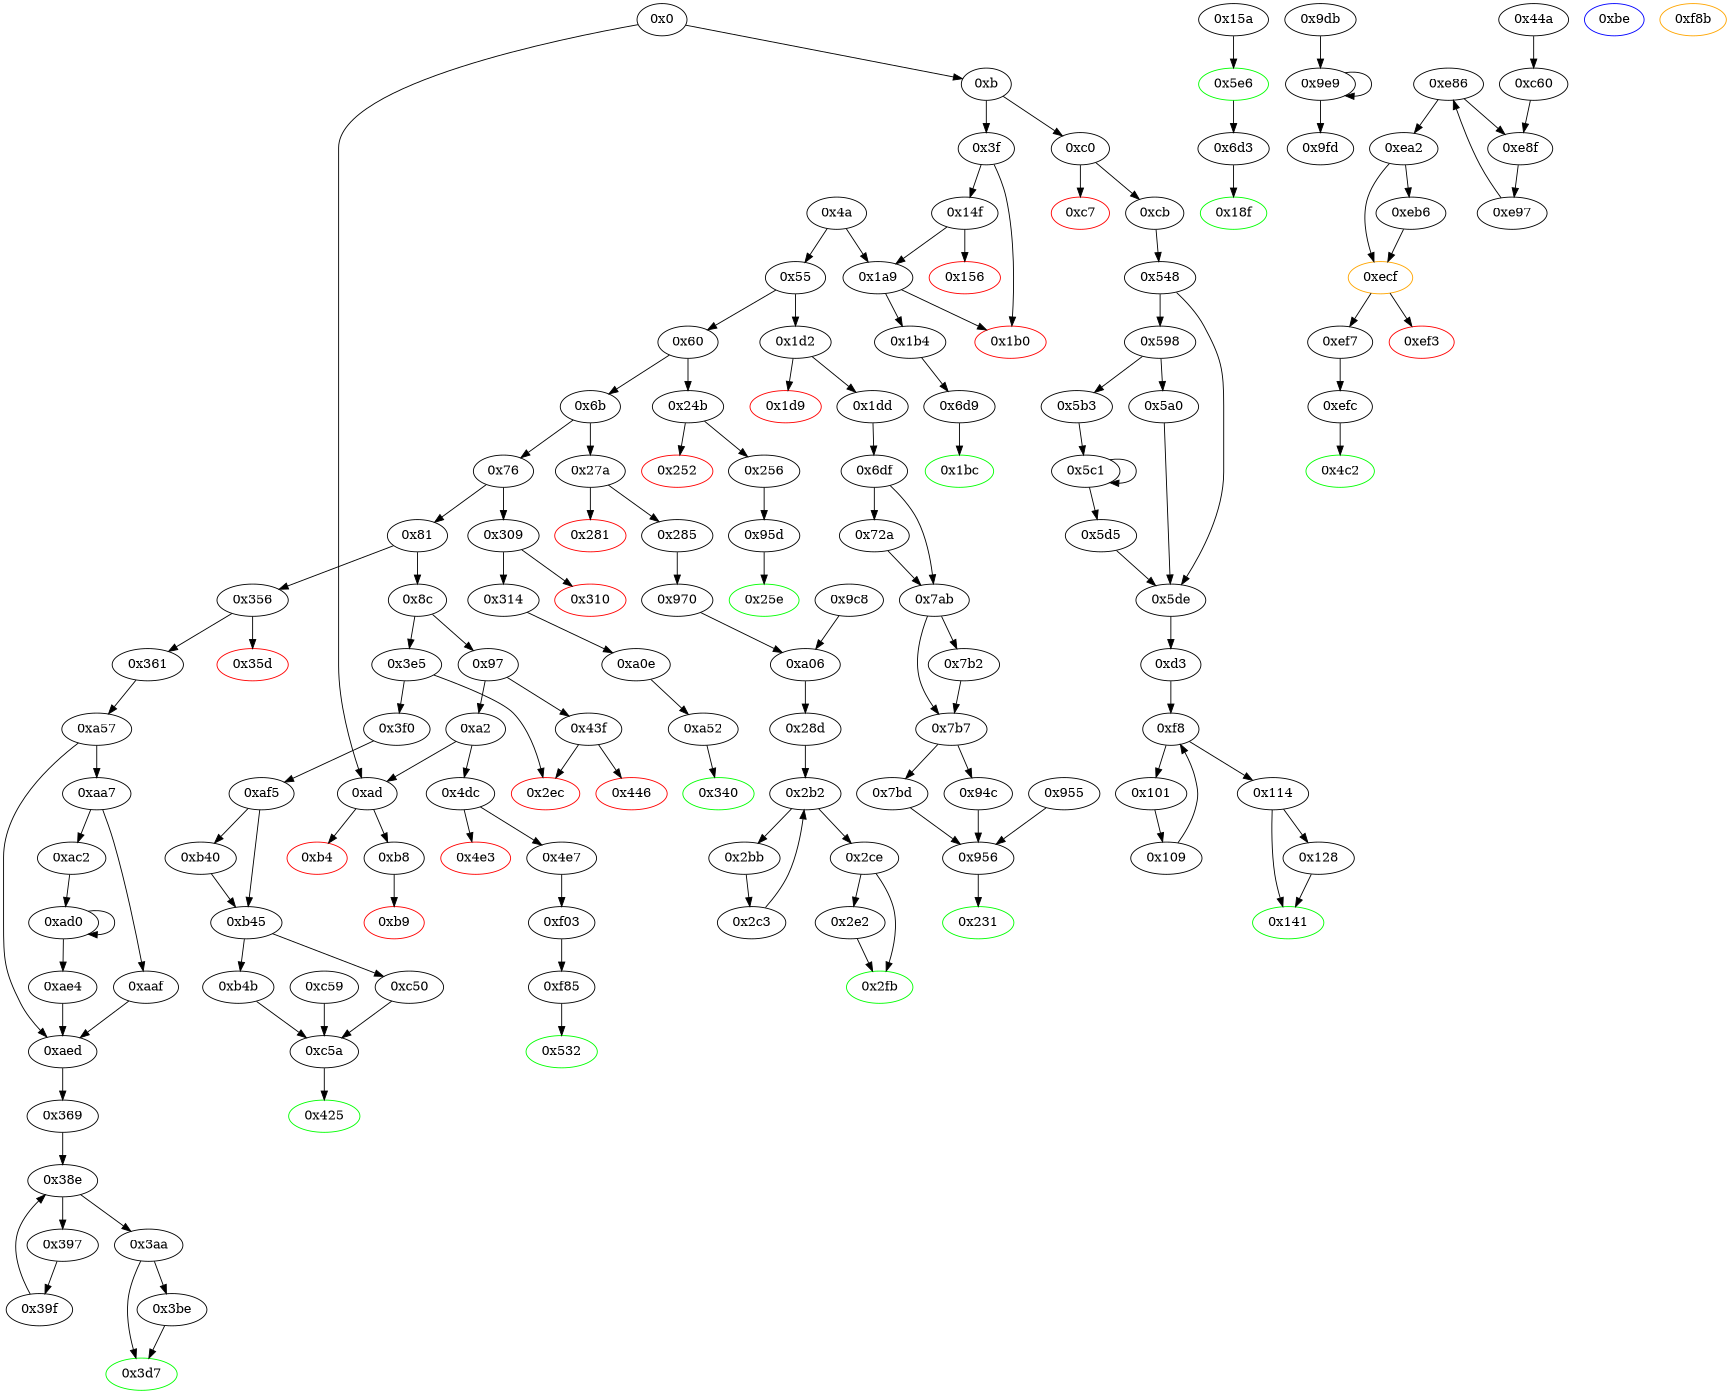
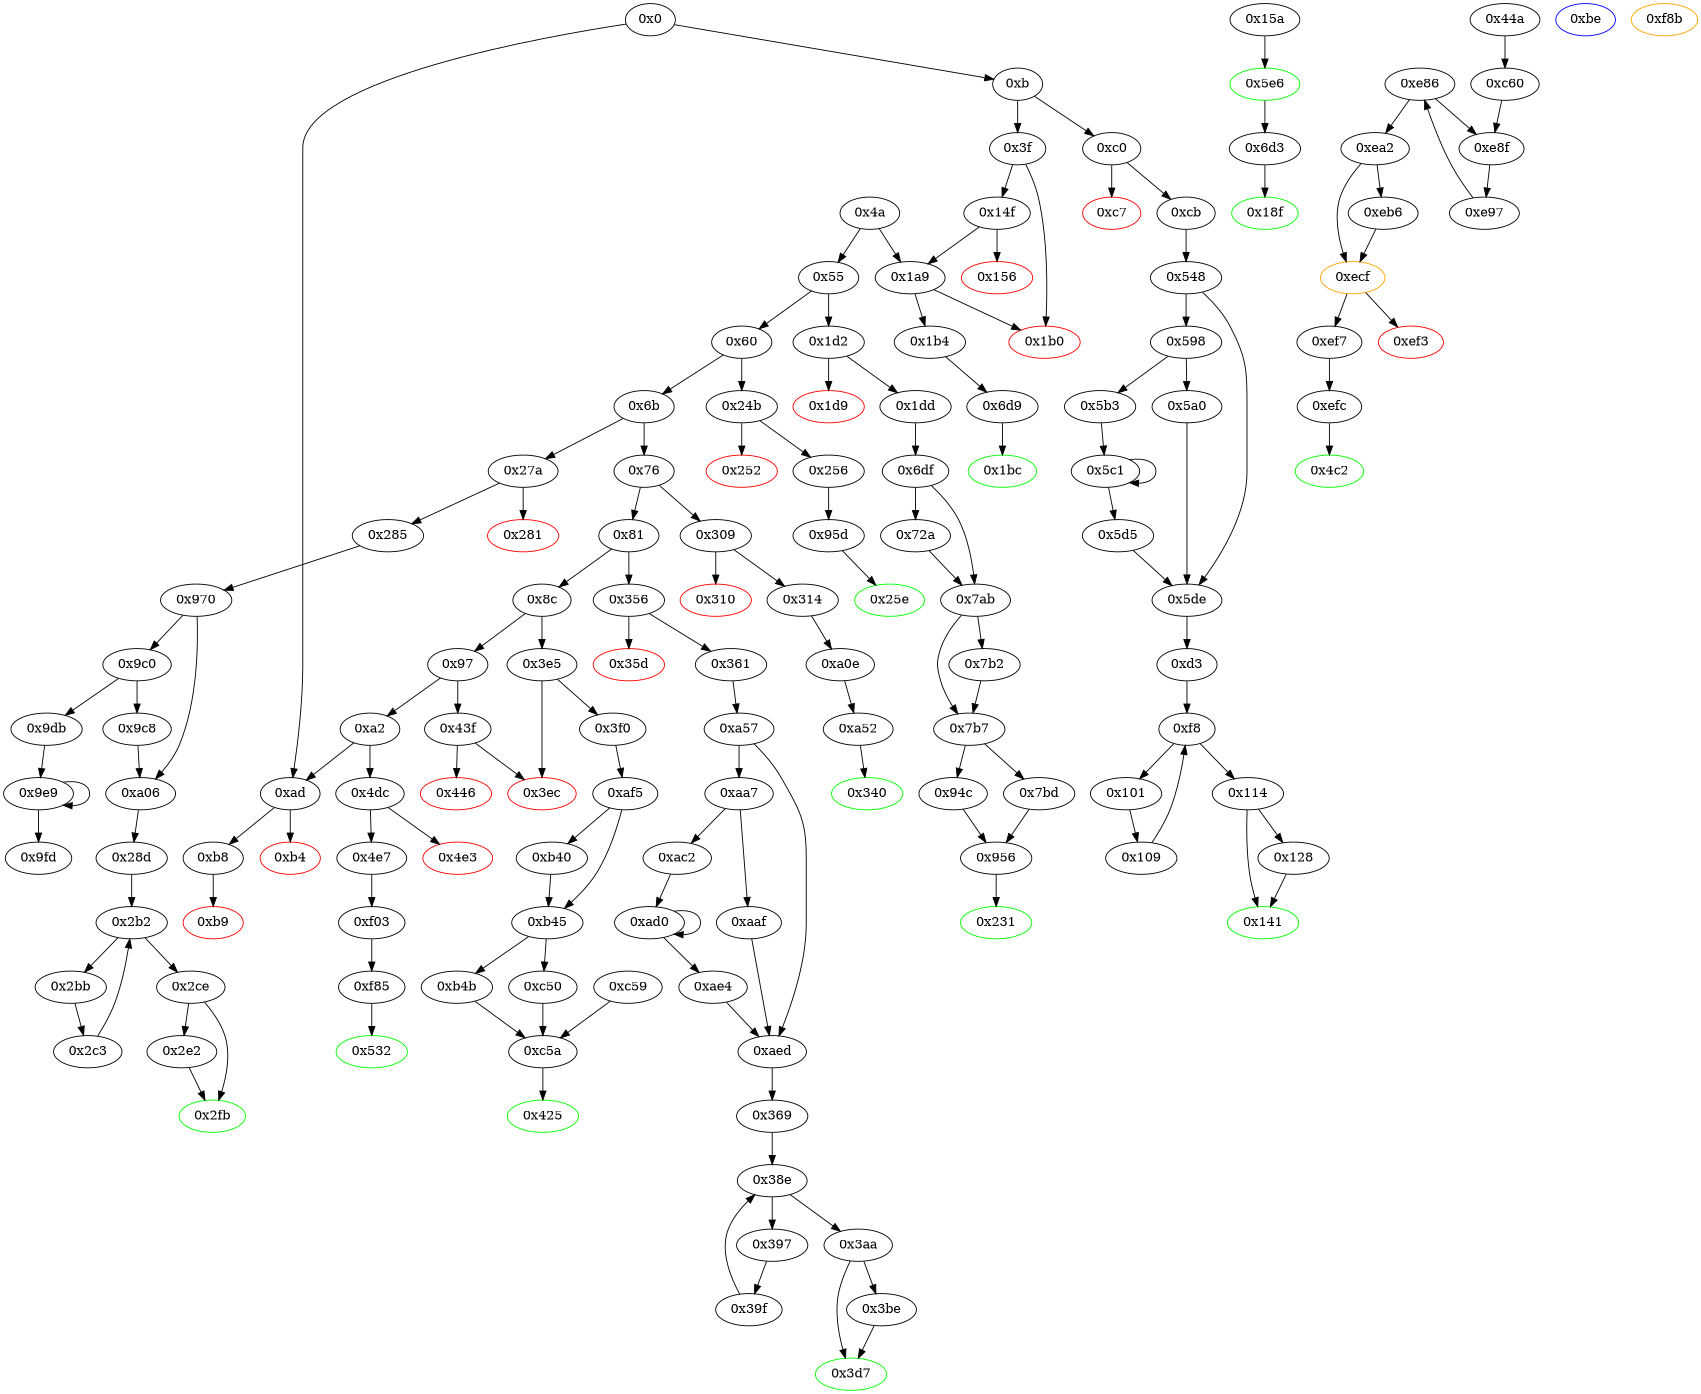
none -> (137, 665)
(546, 794) -> (542, 794)
(1064, 794) -> none
